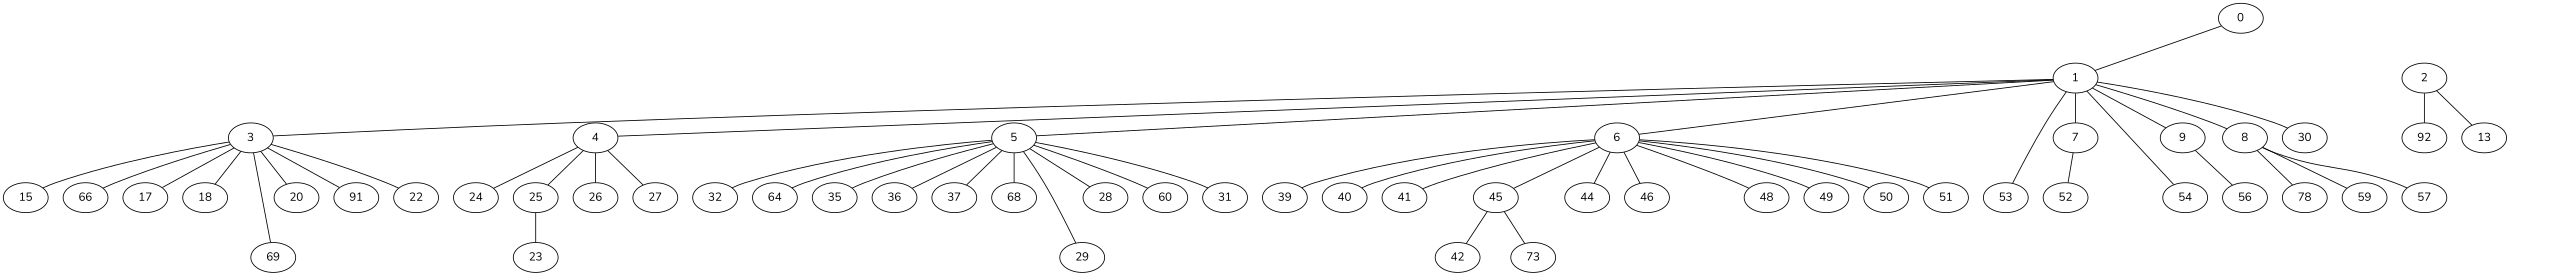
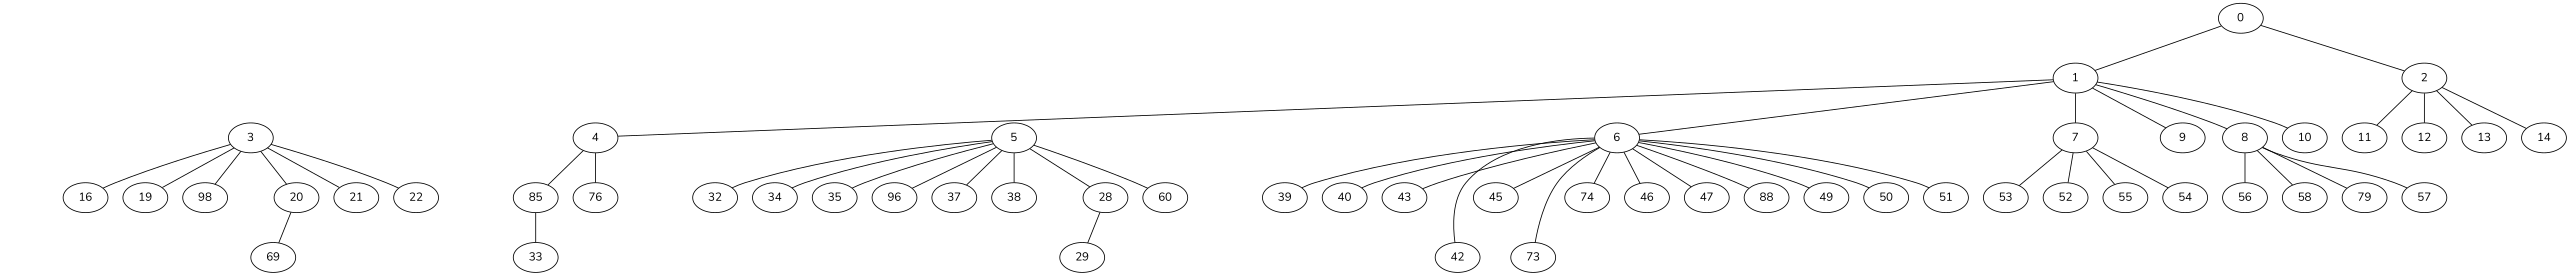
none -> (2333, 48)
(1163, 103) -> none
(1545, 108) -> none
(2038, 136) -> (2041, 168)
(2130, 138) -> (2130, 168)
(2305, 138) -> (2305, 138)
none -> (2365, 138)
(2424, 138) -> (2424, 138)
none -> (2544, 138)
(2214, 168) -> (2245, 168)
(1052, 196) -> (1094, 228)
(26, 198) -> none
(86, 198) -> (86, 198)
(145, 198) -> (145, 198)
(205, 198) -> (205, 198)
(262, 198) -> (285, 228)
(356, 198) -> (356, 198)
(476, 198) -> none
(536, 198) -> (536, 198)
(596, 198) -> (596, 198)
(655, 198) -> none
(775, 198) -> (775, 198)
(895, 198) -> (895, 198)
(1014, 198) -> (1014, 198)
(1225, 198) -> none
(1404, 198) -> (1404, 198)
(1587, 198) -> (1587, 198)
none -> (1707, 198)
(1767, 198) -> (1767, 198)
none -> (2125, 198)
(2305, 198) -> (2305, 198)
(2365, 198) -> (2365, 198)
(1477, 228) -> (1492, 162)
(1515, 228) -> (1555, 186)
(536, 257) -> (536, 257)
